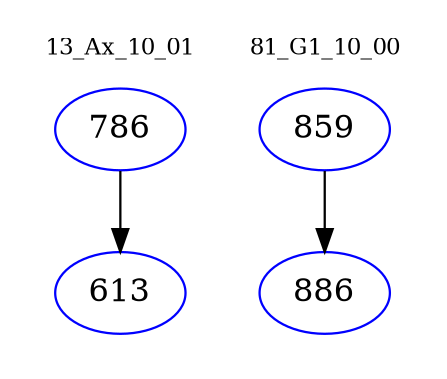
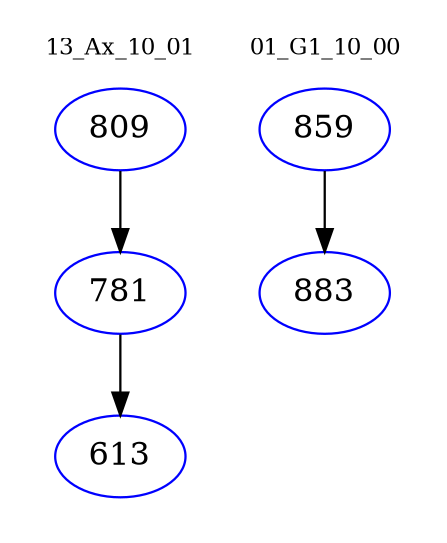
(326, 49) -> (326, 49)
(120, 129) -> (120, 293)
none -> (120, 129)
(325, 293) -> (325, 293)
